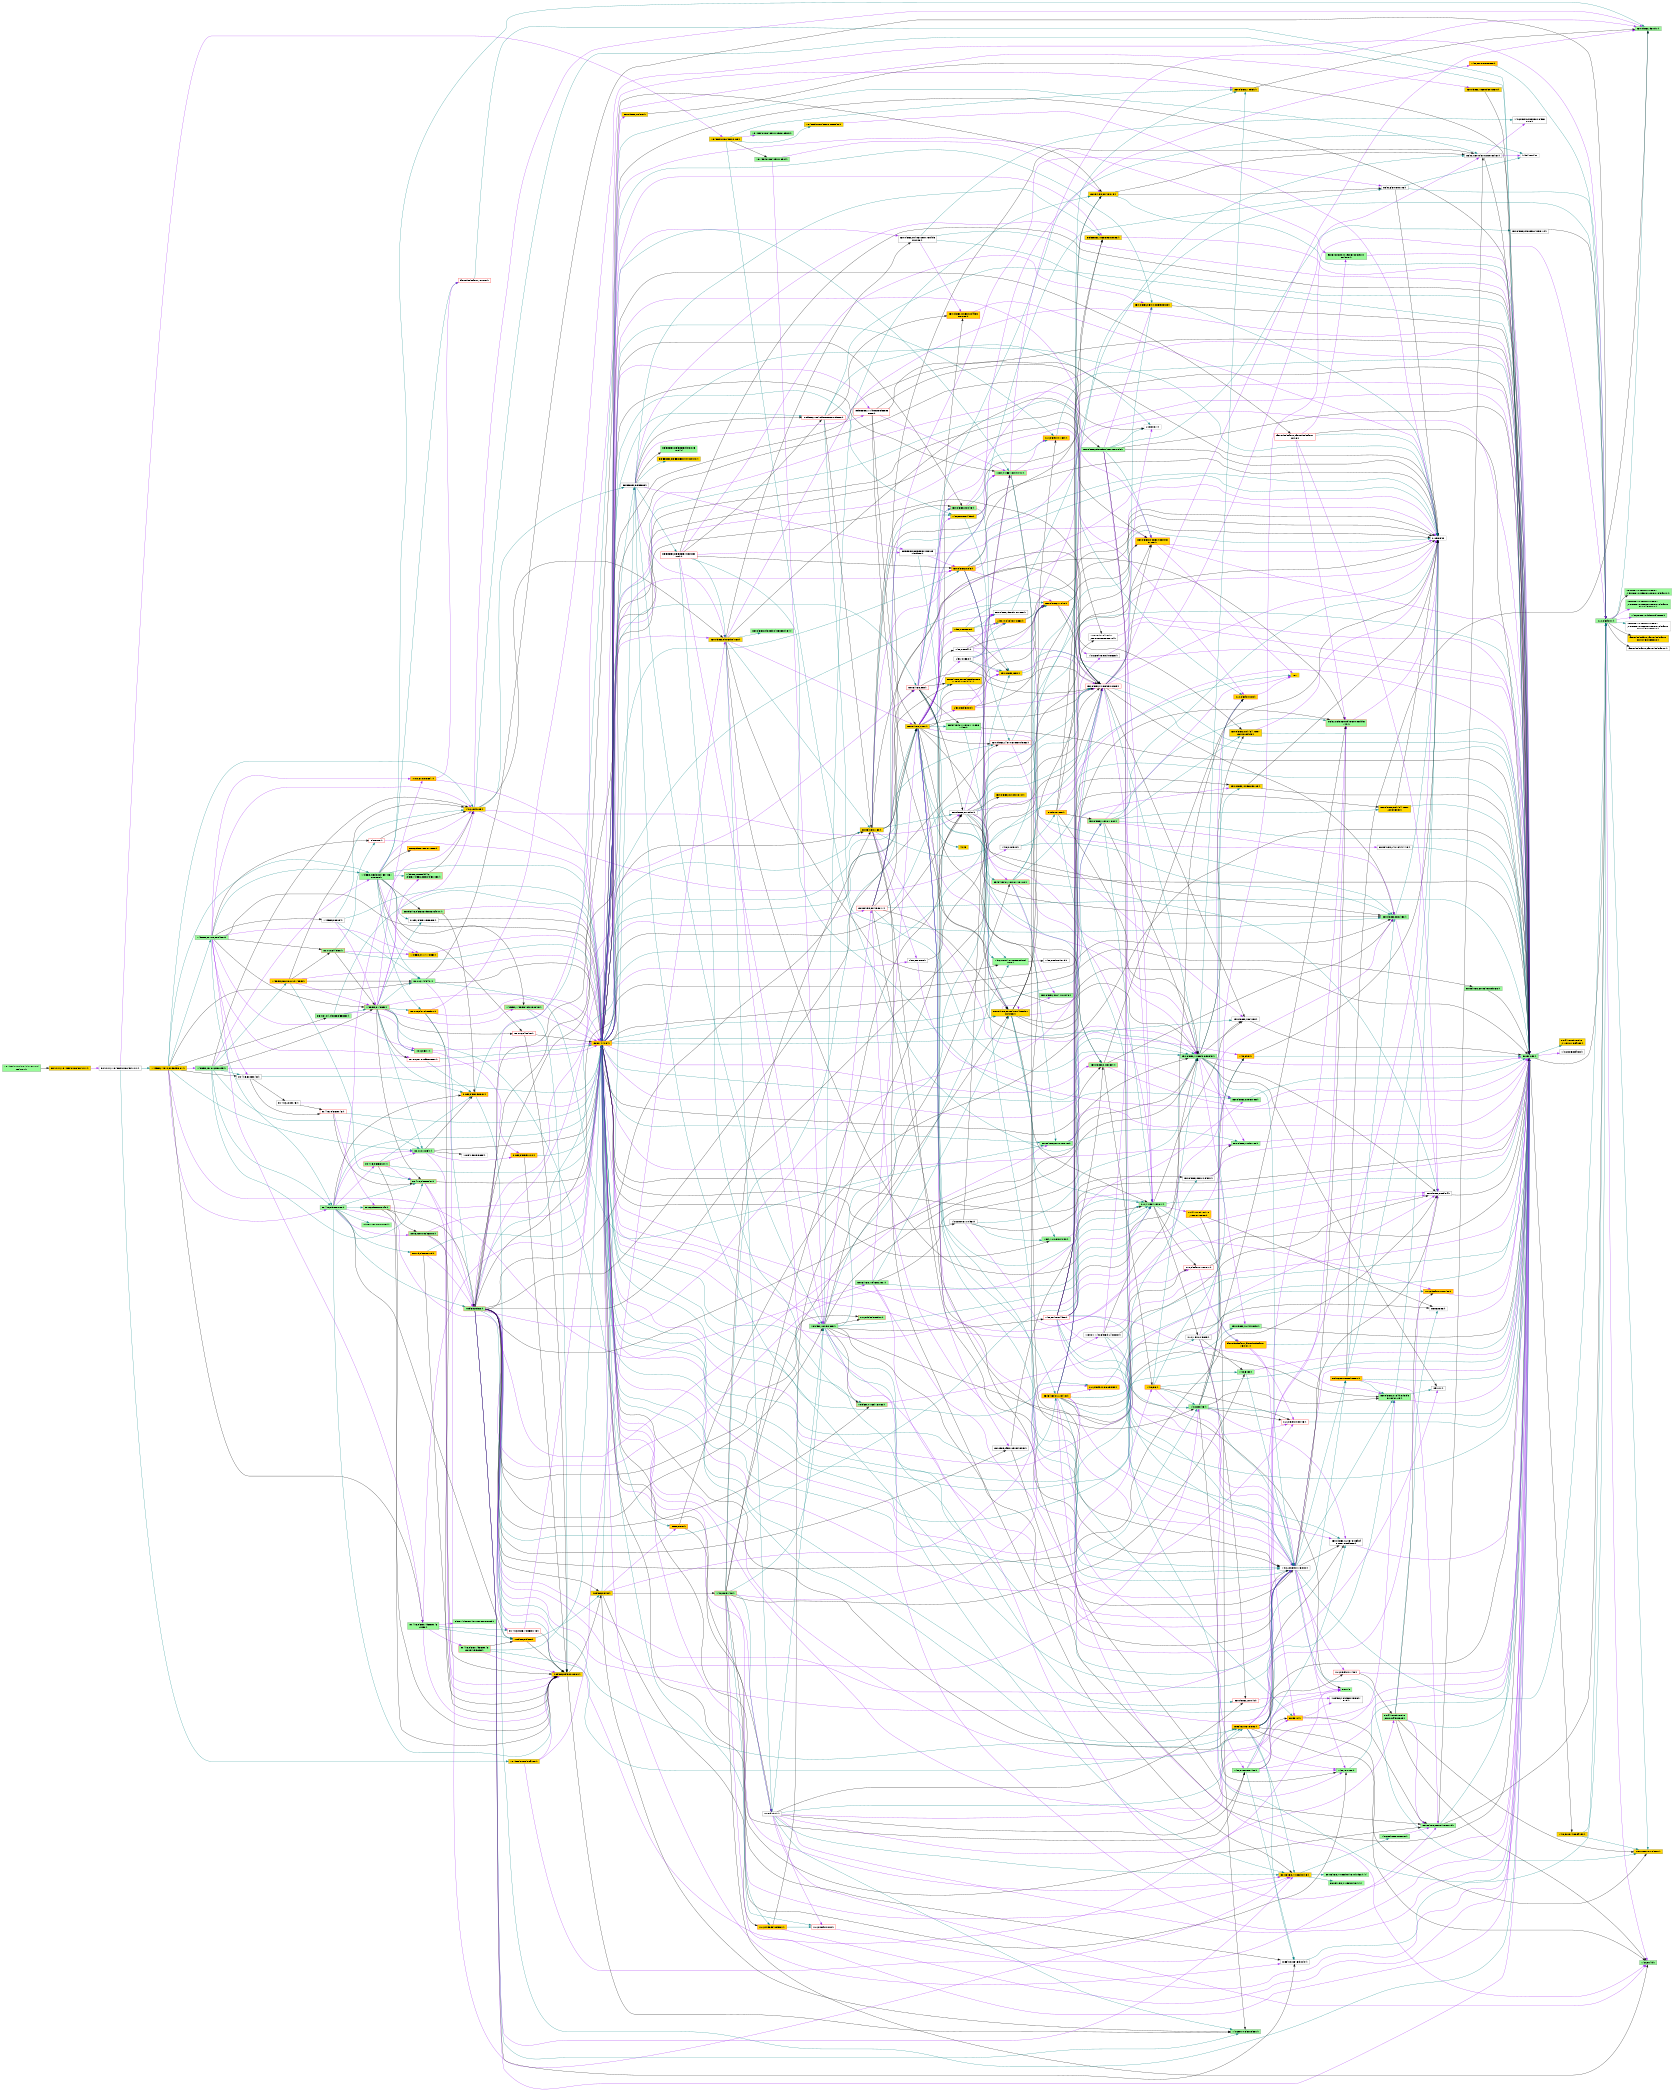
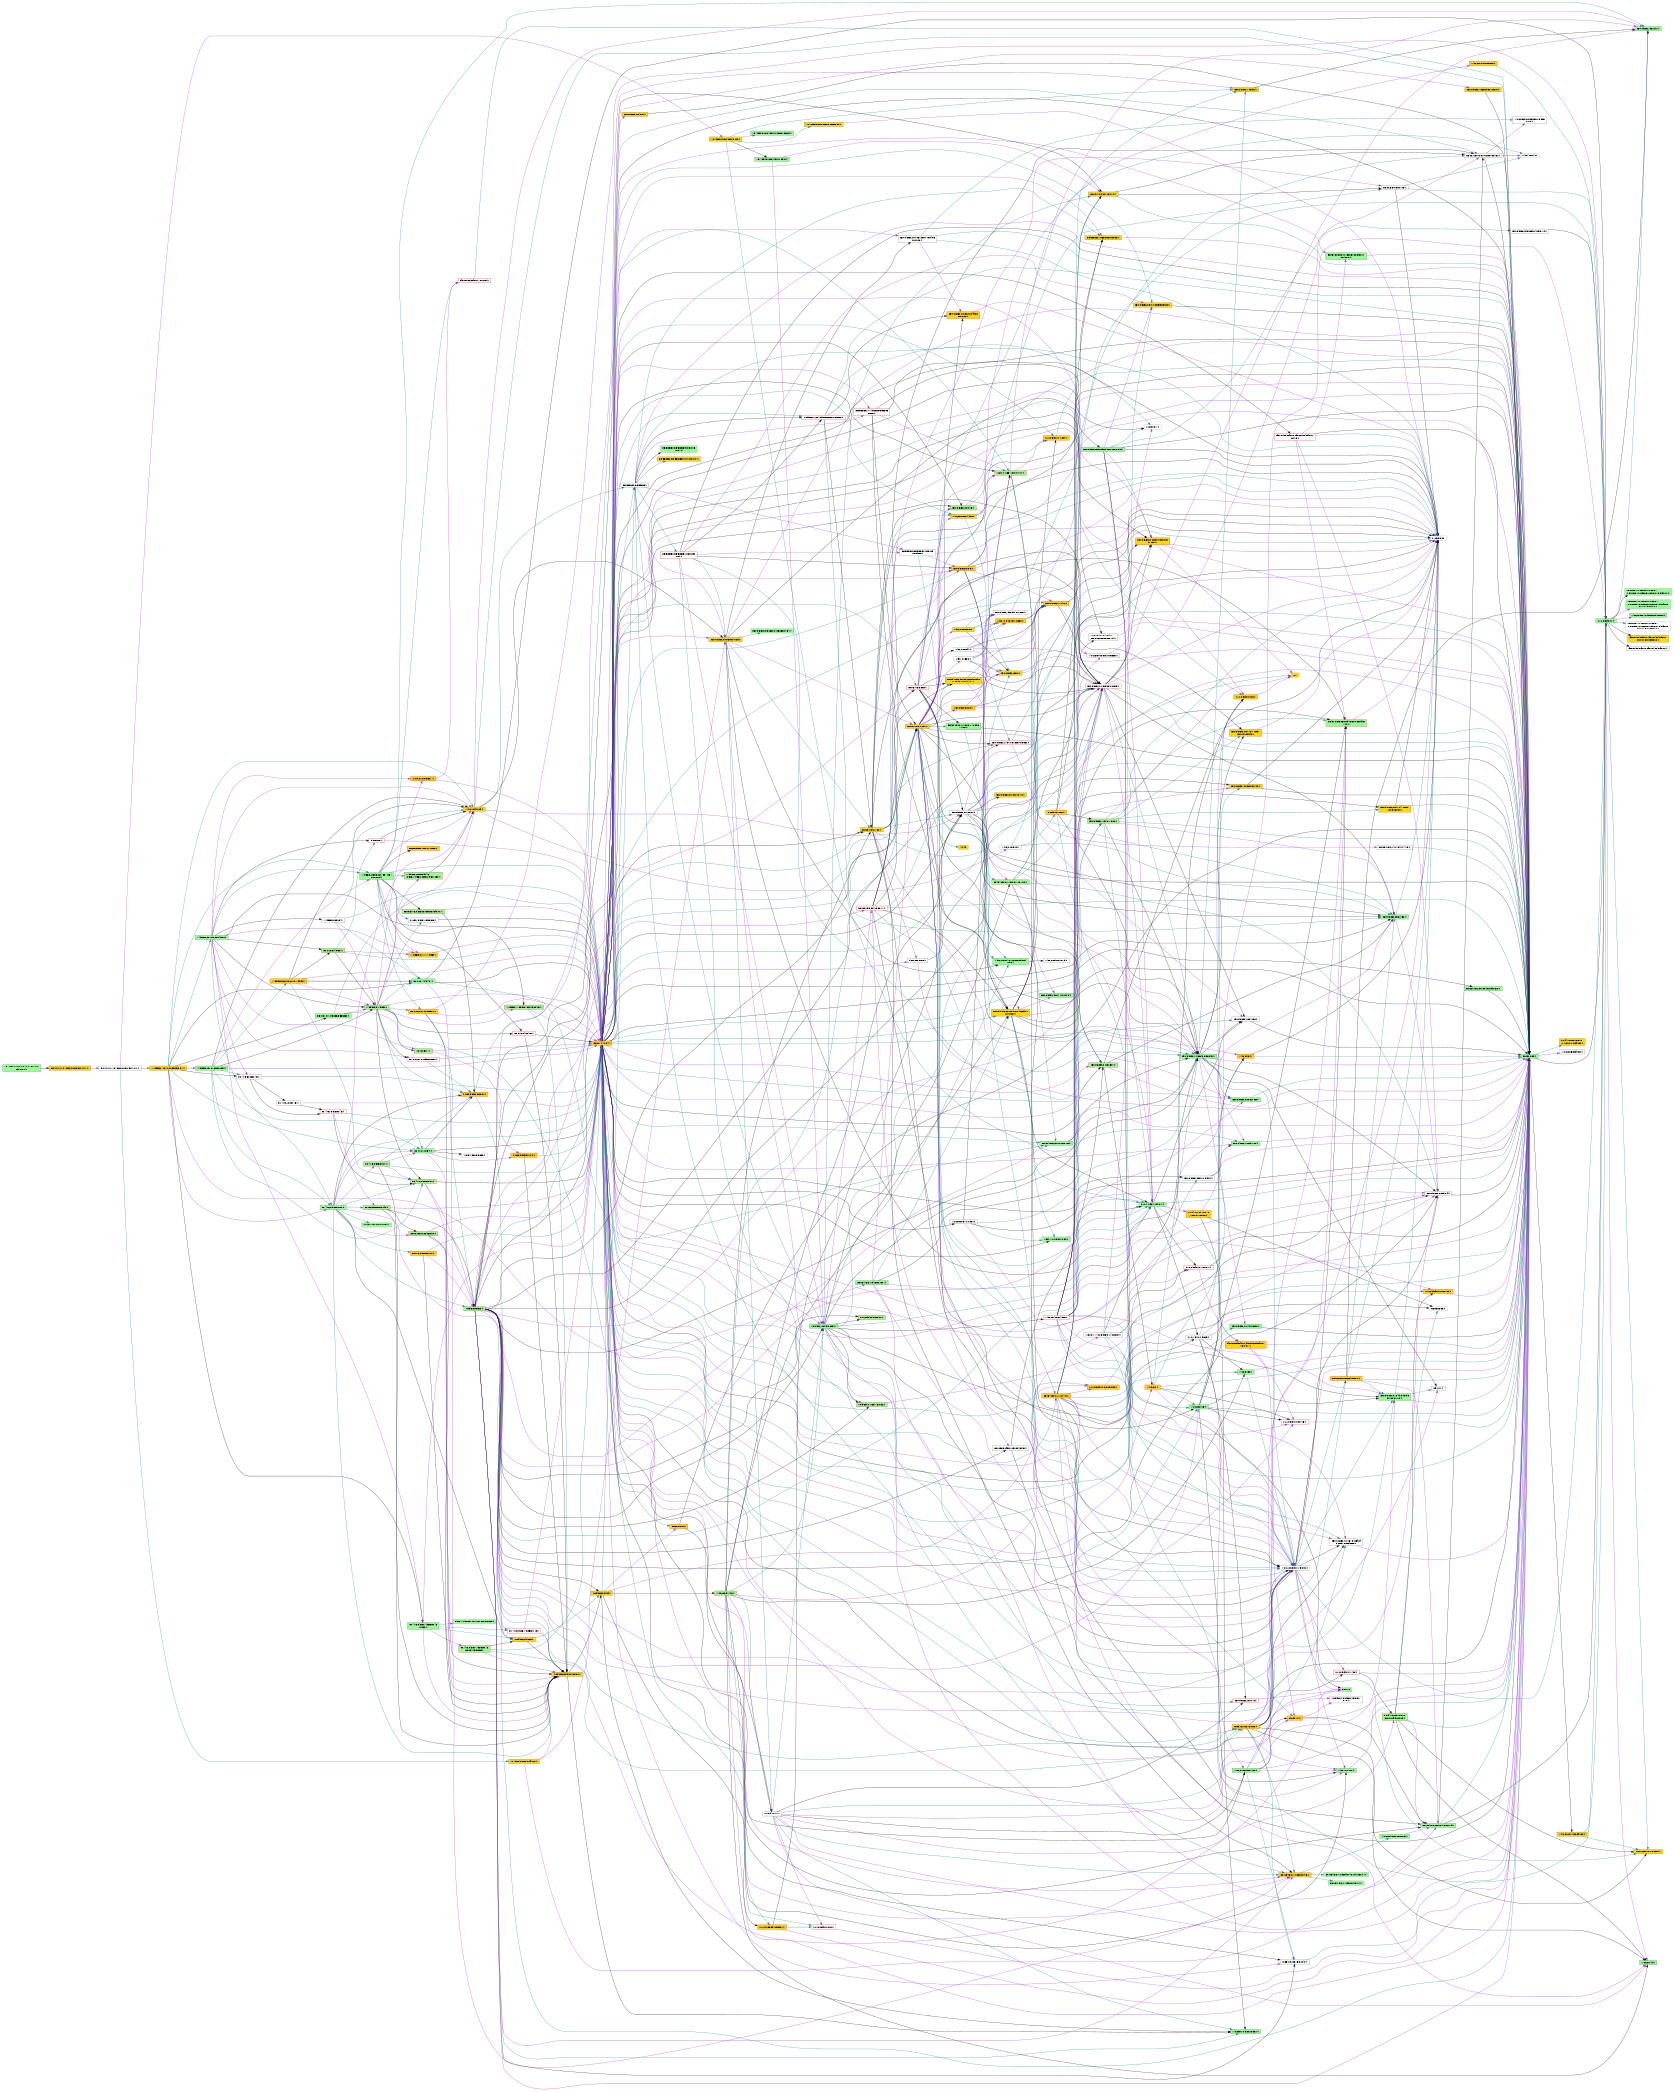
(786, 1405) -> (786, 1405)
